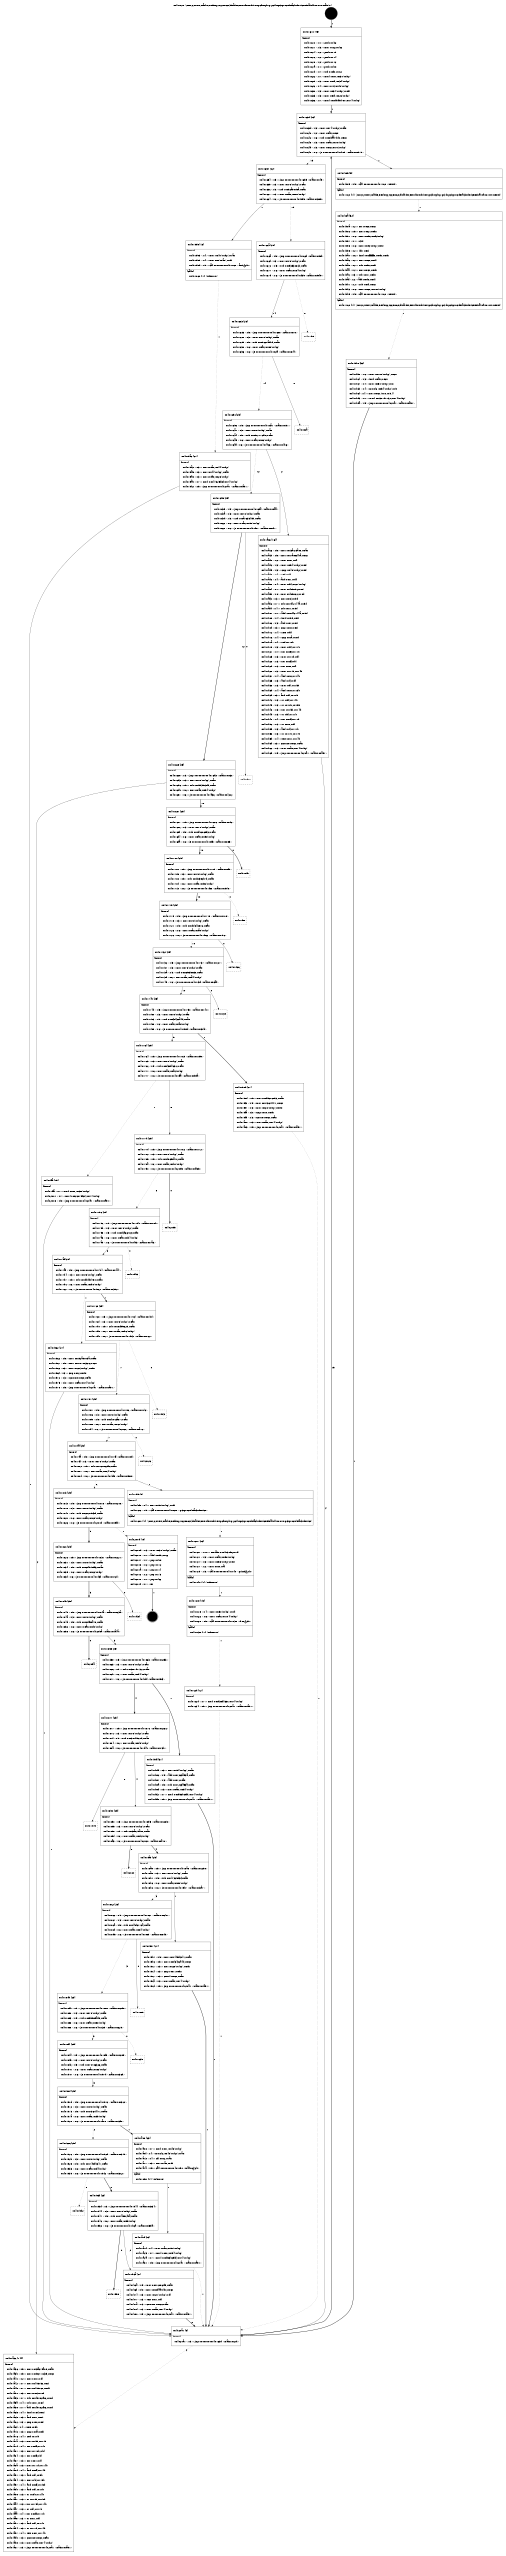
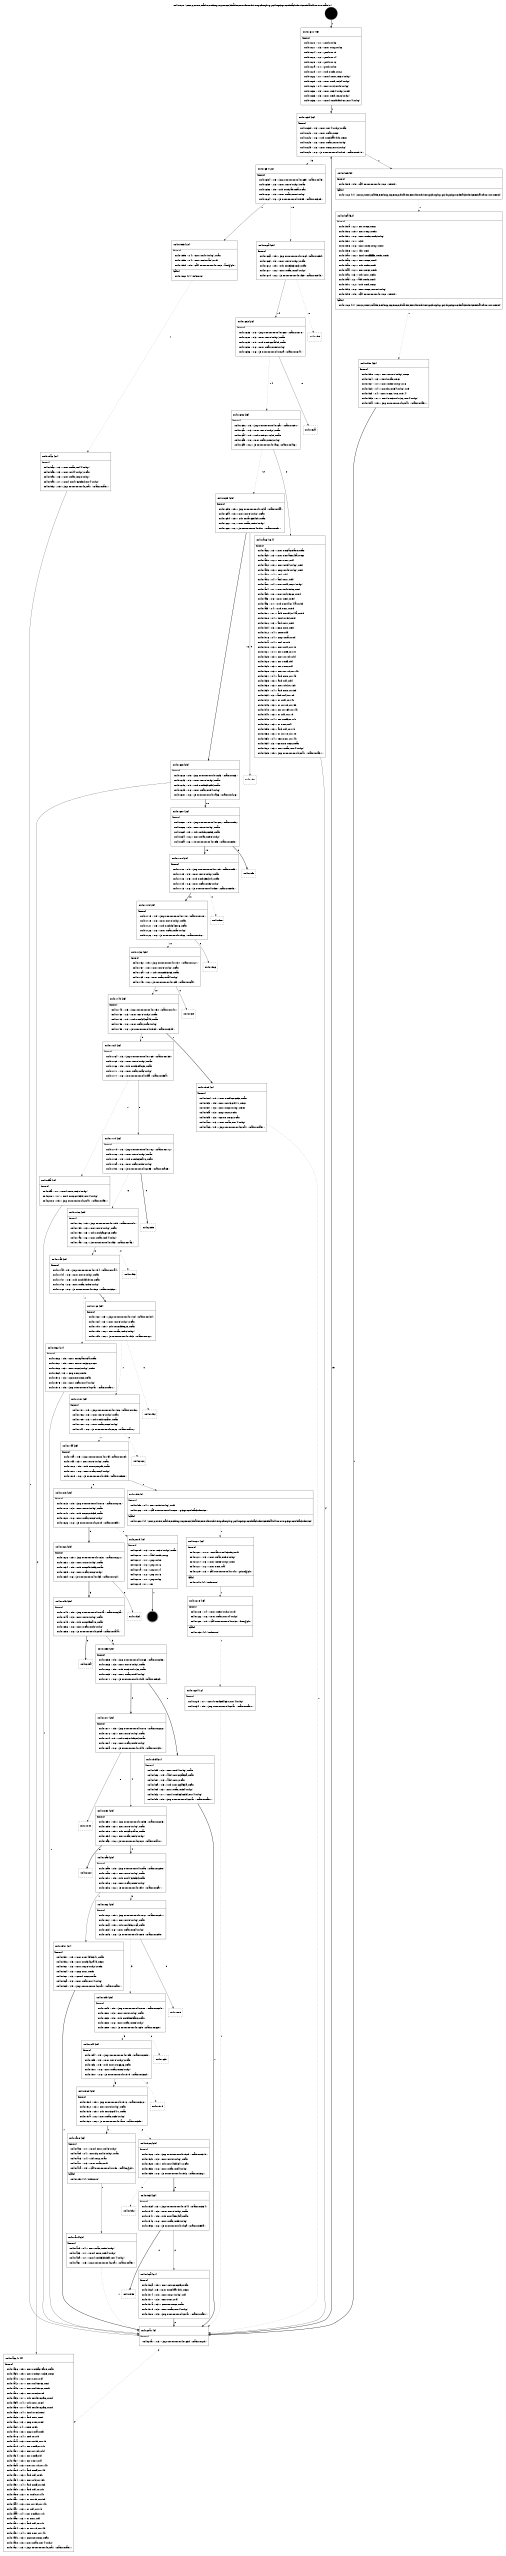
none -> (157, 2106)
